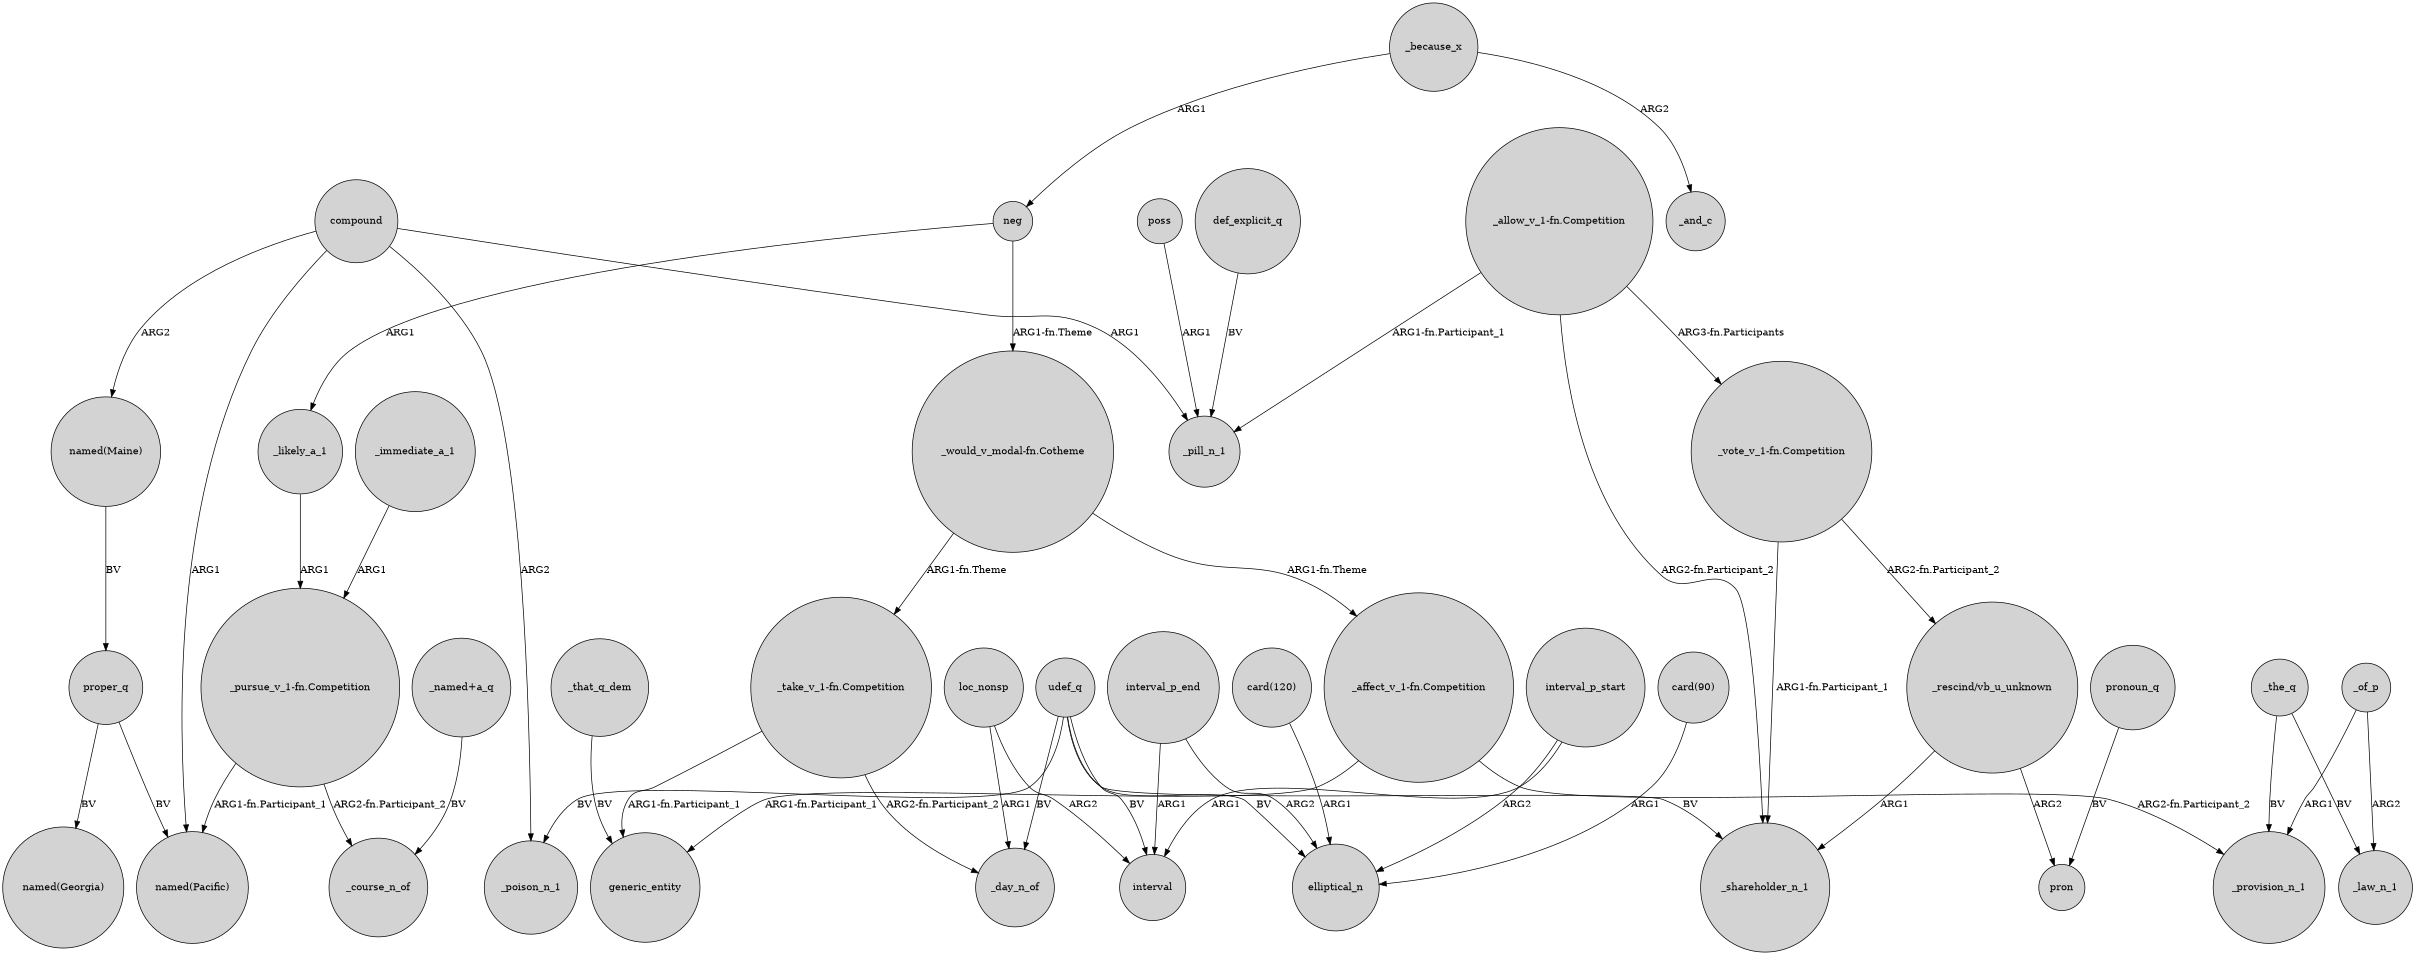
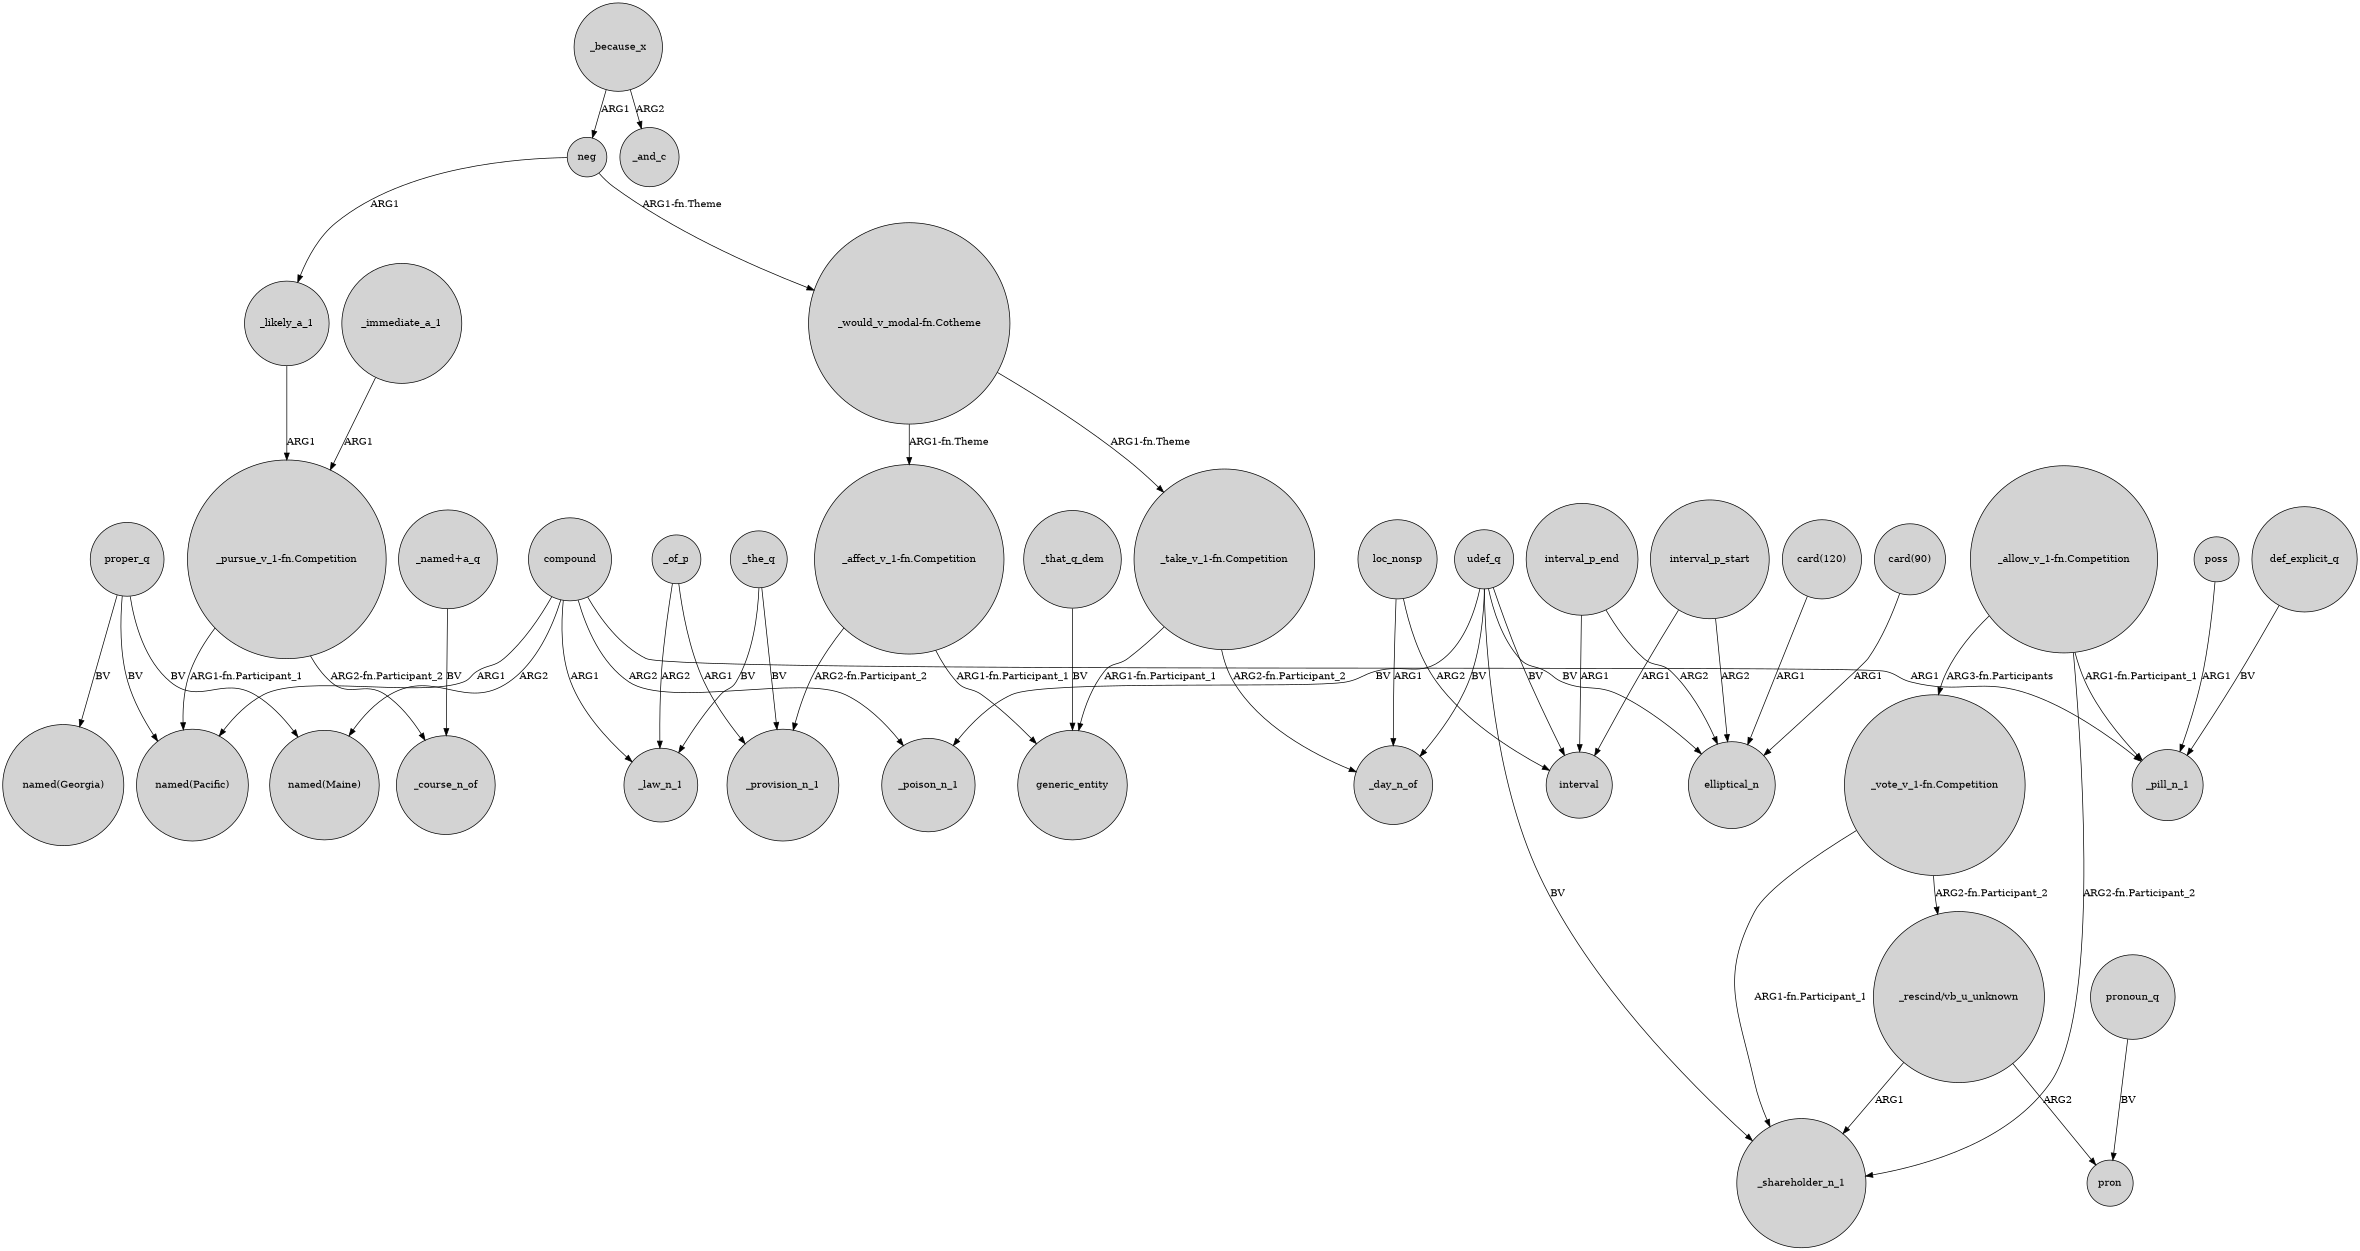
(106, 575) -> (191, 691)
none -> (573, 687)
